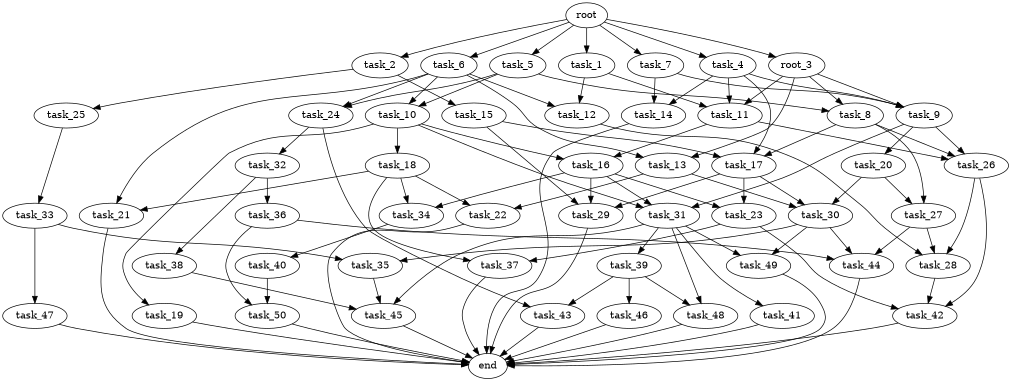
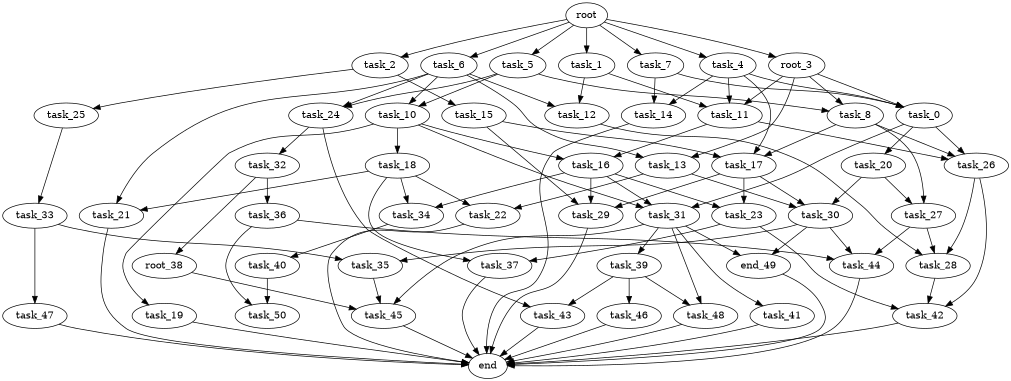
(924, 116) -> (924, 116)
(164, 266) -> (164, 266)
(759, 266) -> (759, 266)
(351, 338) -> none
